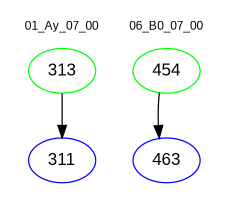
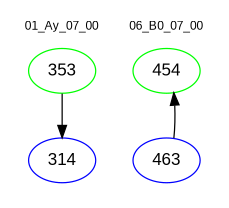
(62, 71) -> (62, 71)
(158, 109) -> (175, 122)
(62, 160) -> (62, 160)
